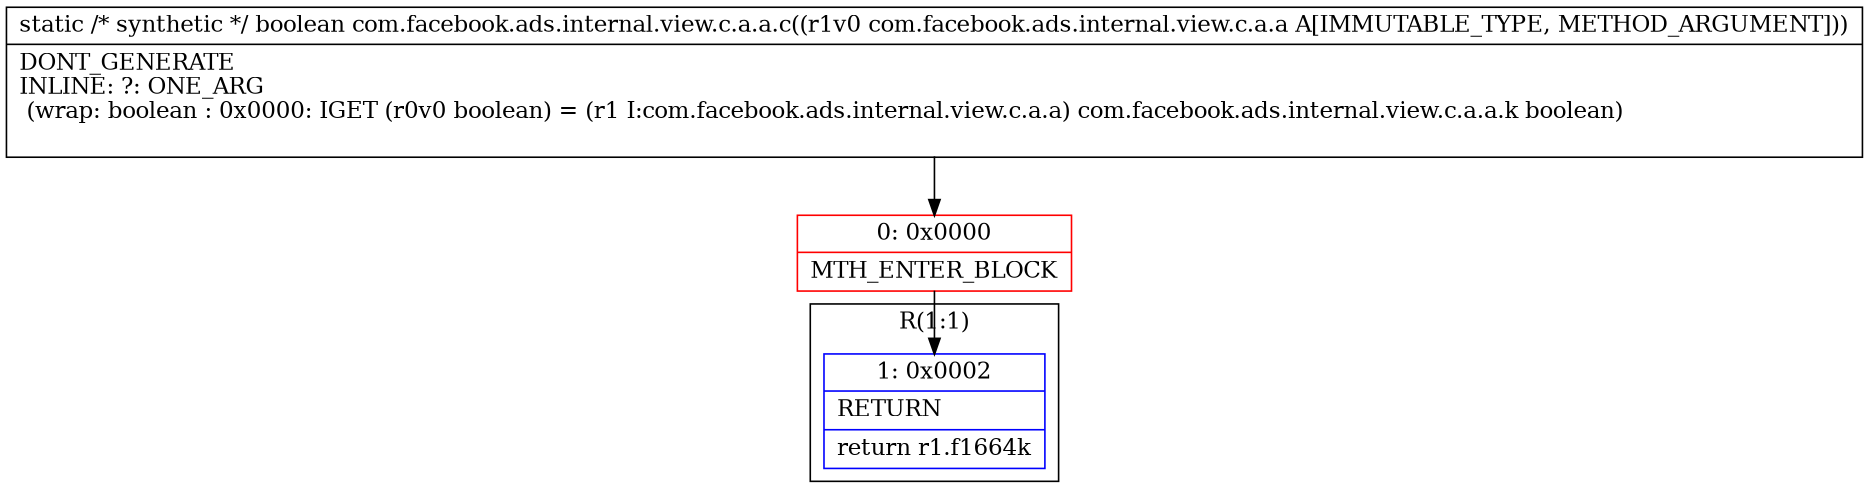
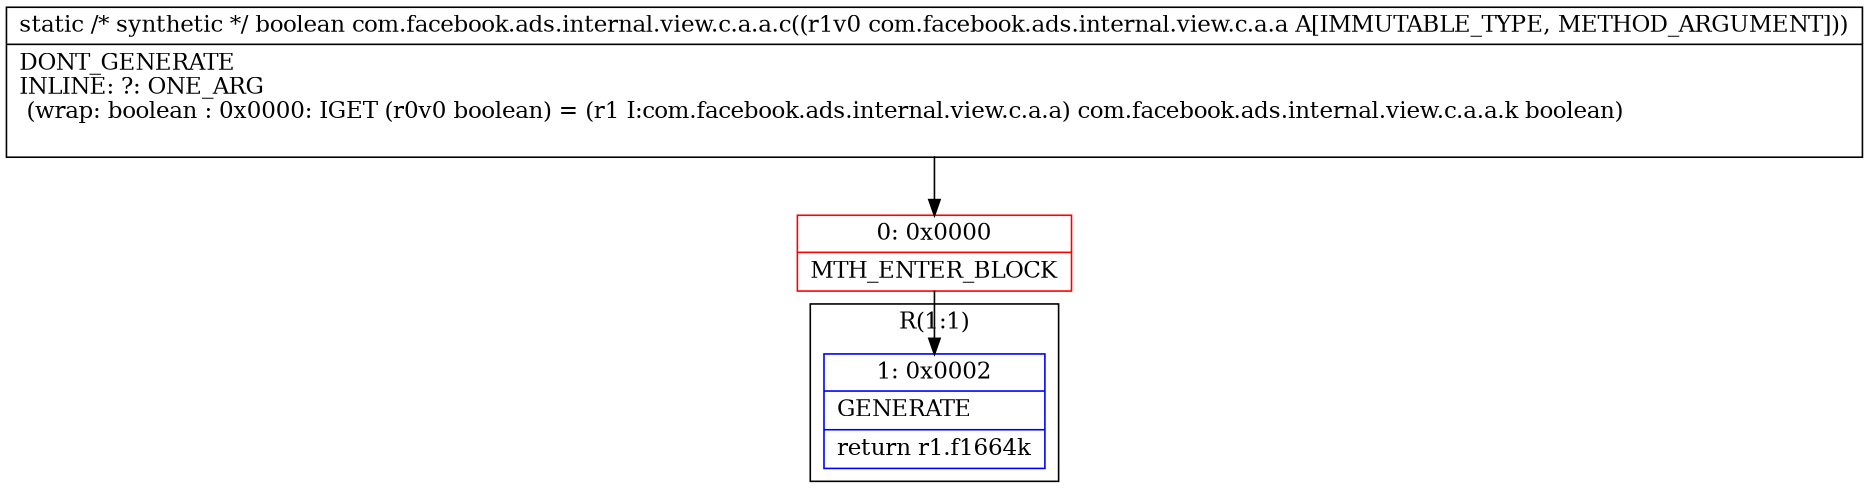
(889, 410) -> (905, 410)
